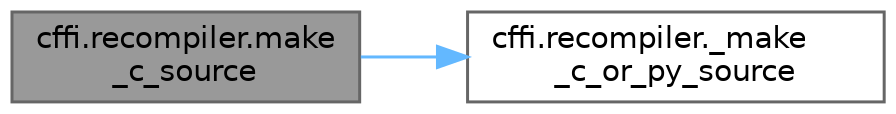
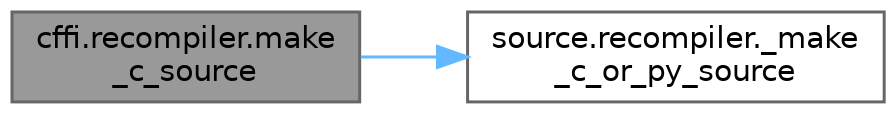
(676, 57) -> (676, 57)
